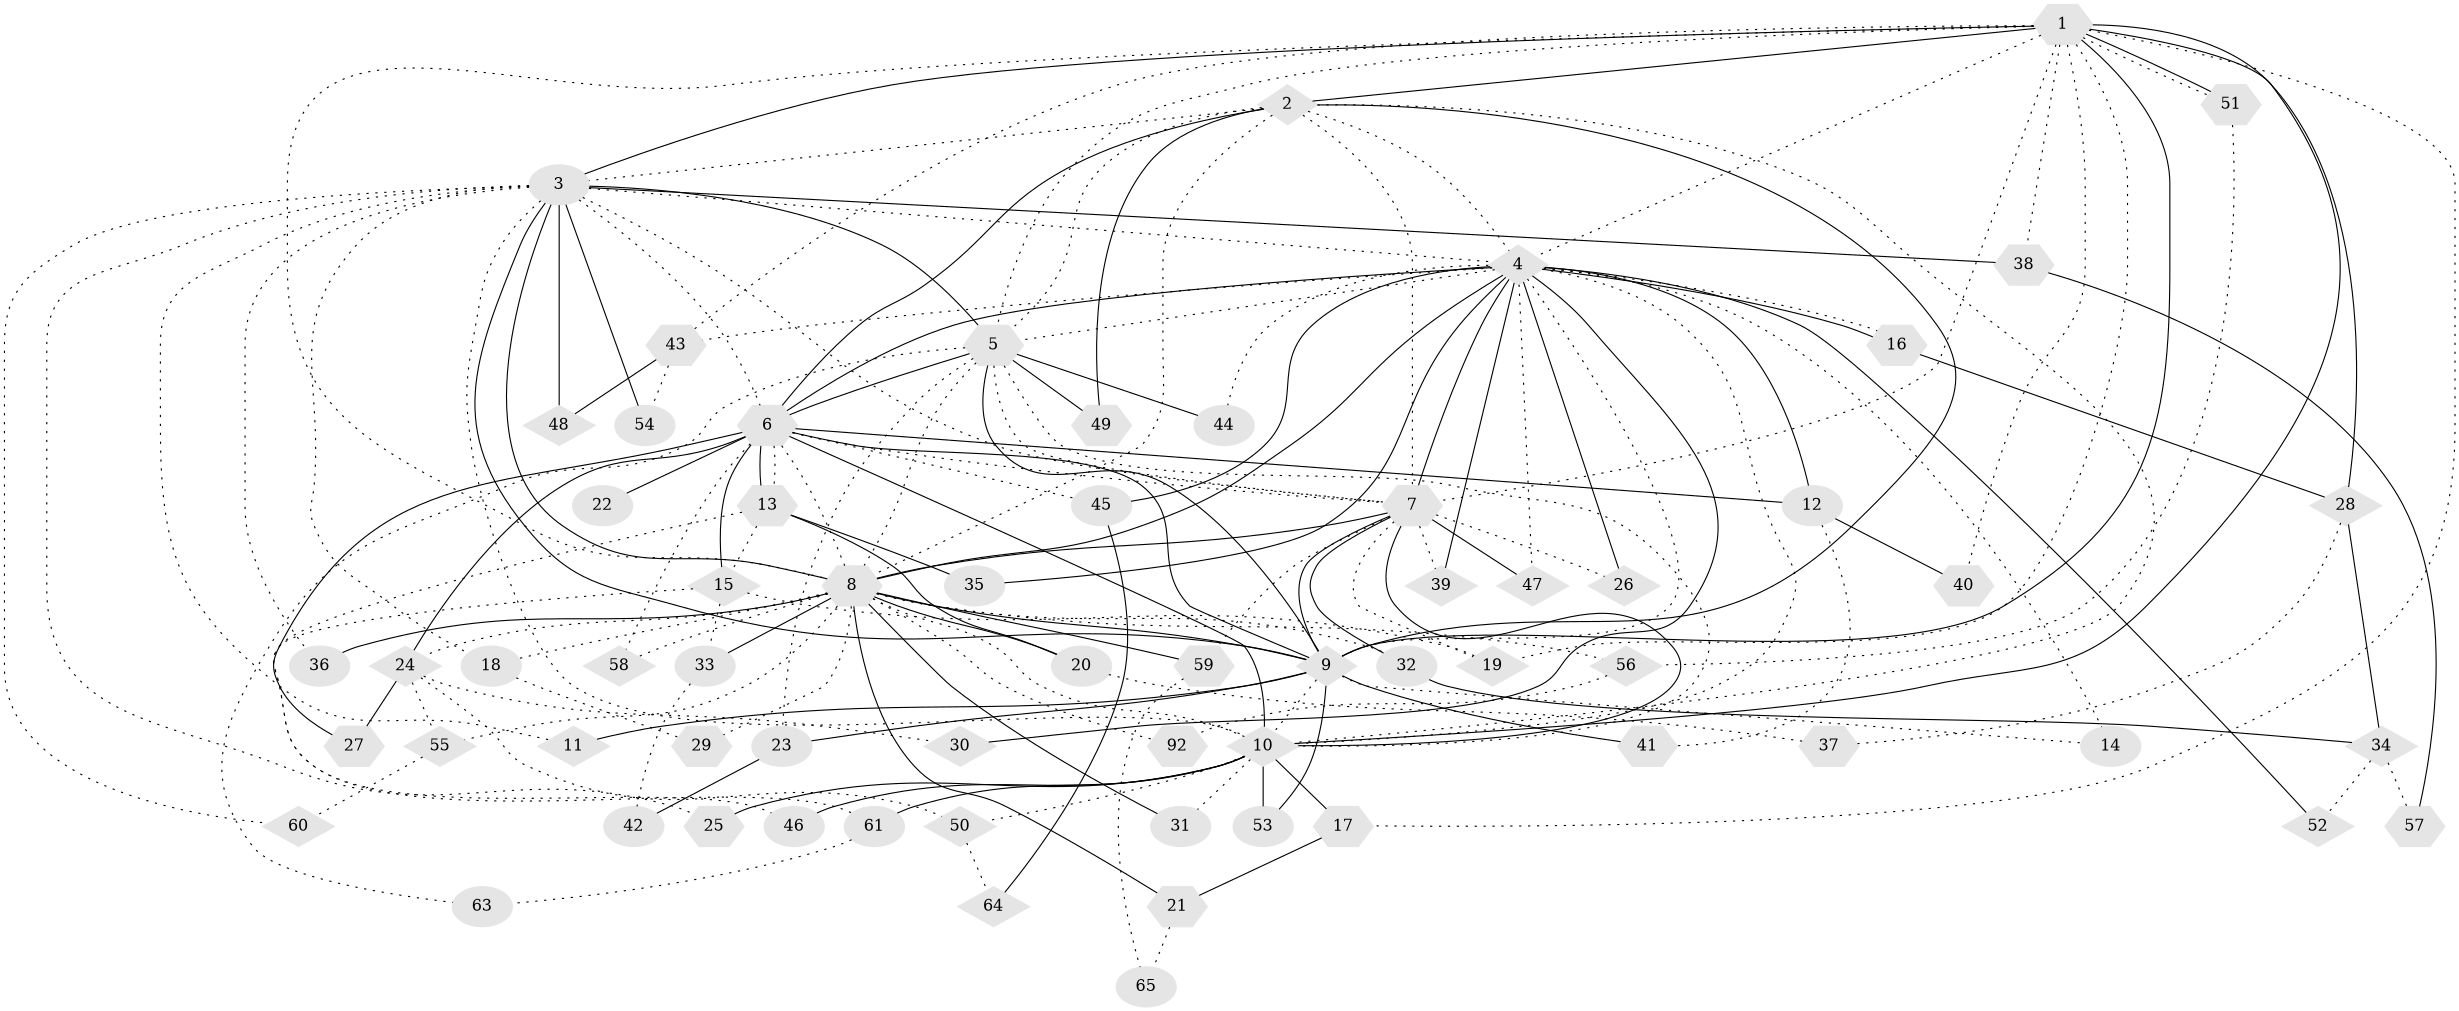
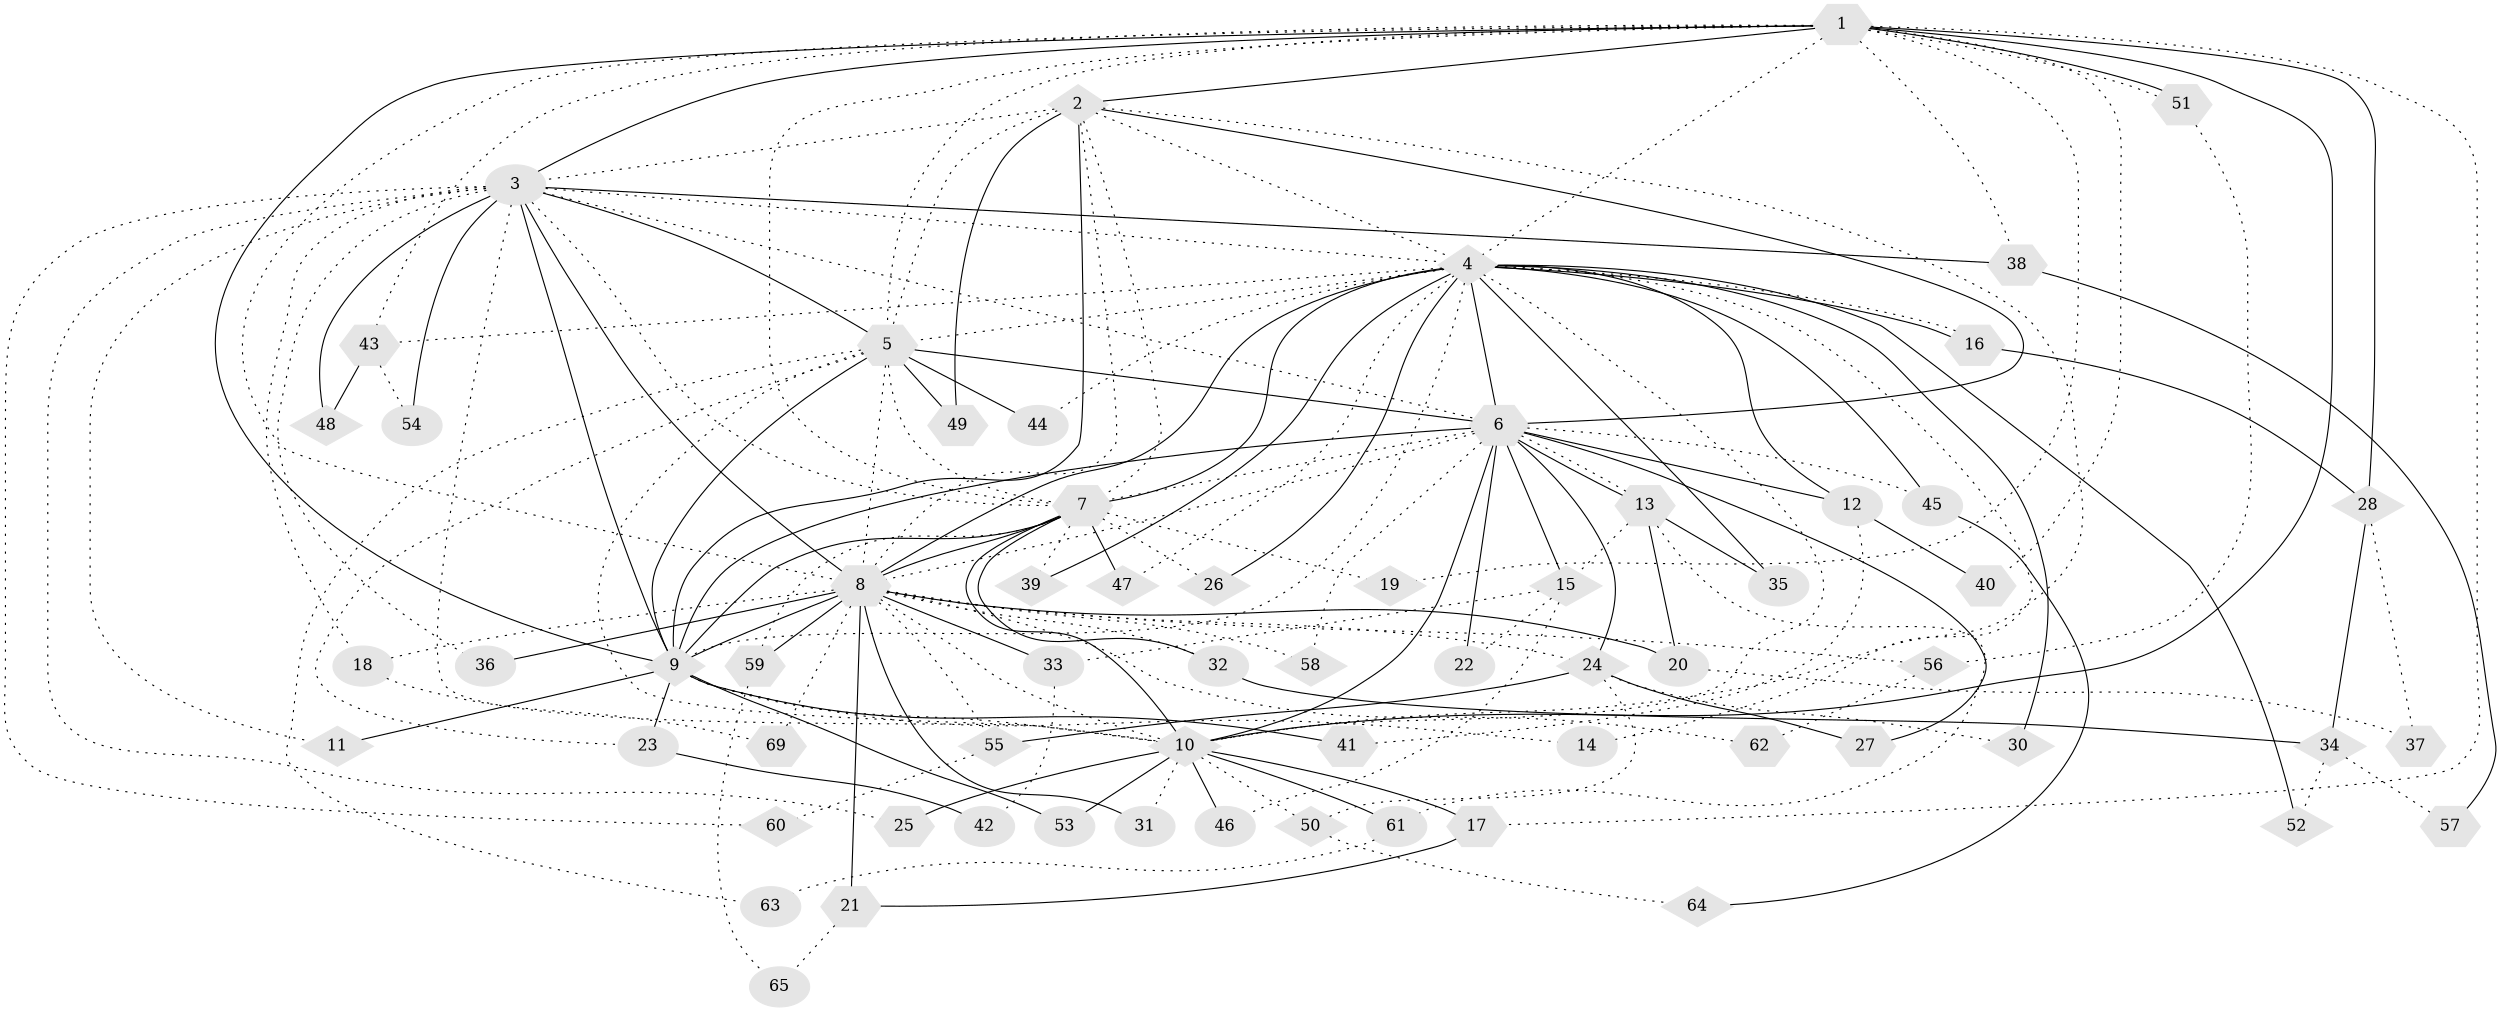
(1277, 619) -> (1529, 615)
(423, 706) -> (1269, 713)
(702, 746) -> (776, 746)
(1177, 746) -> (1760, 746)
